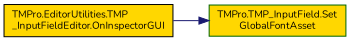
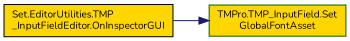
(88, 21) -> (88, 21)
